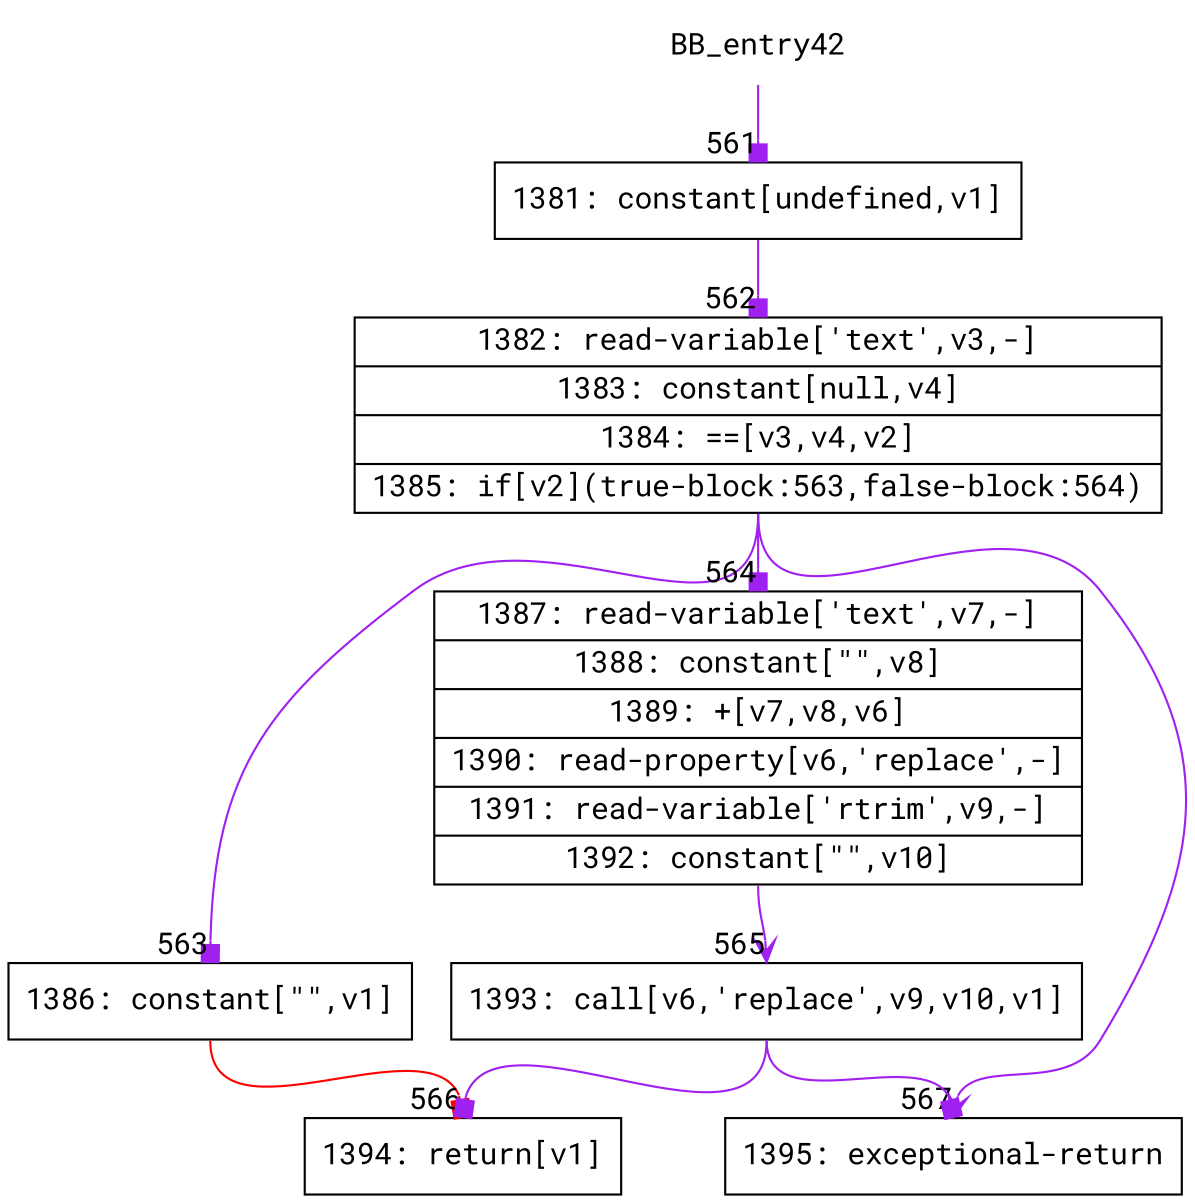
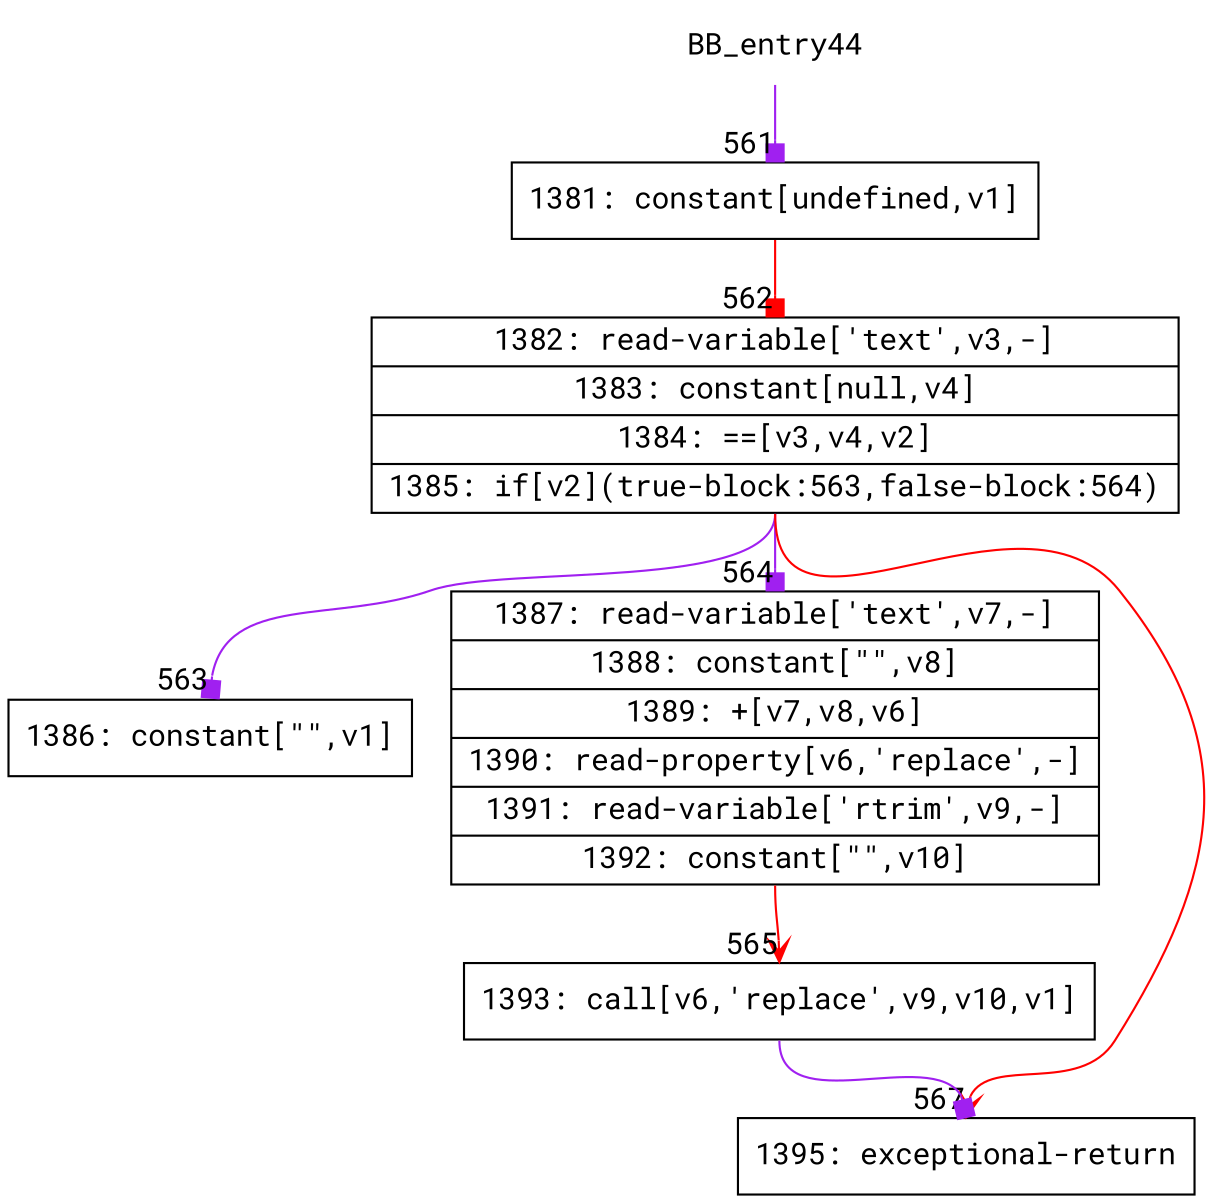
(758, 47) -> (775, 47)
(758, 267) -> (775, 267)
(1166, 699) -> (1185, 699)
(760, 913) -> (776, 913)
(463, 1156) -> none
